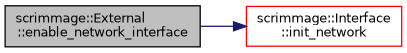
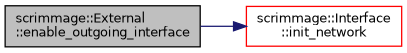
(103, 26) -> (103, 26)
